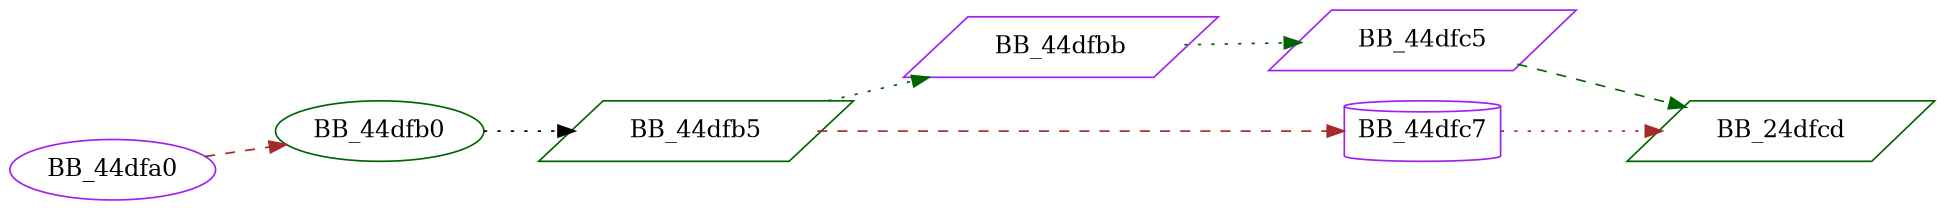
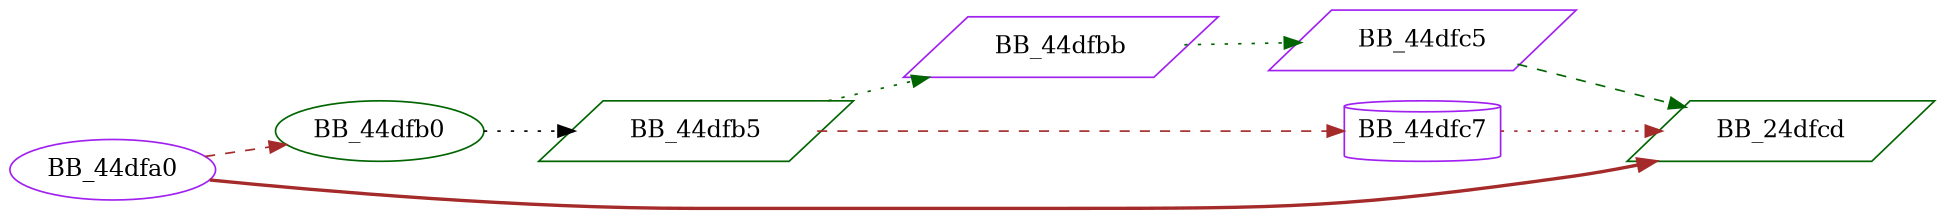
none -> (925, 208)
